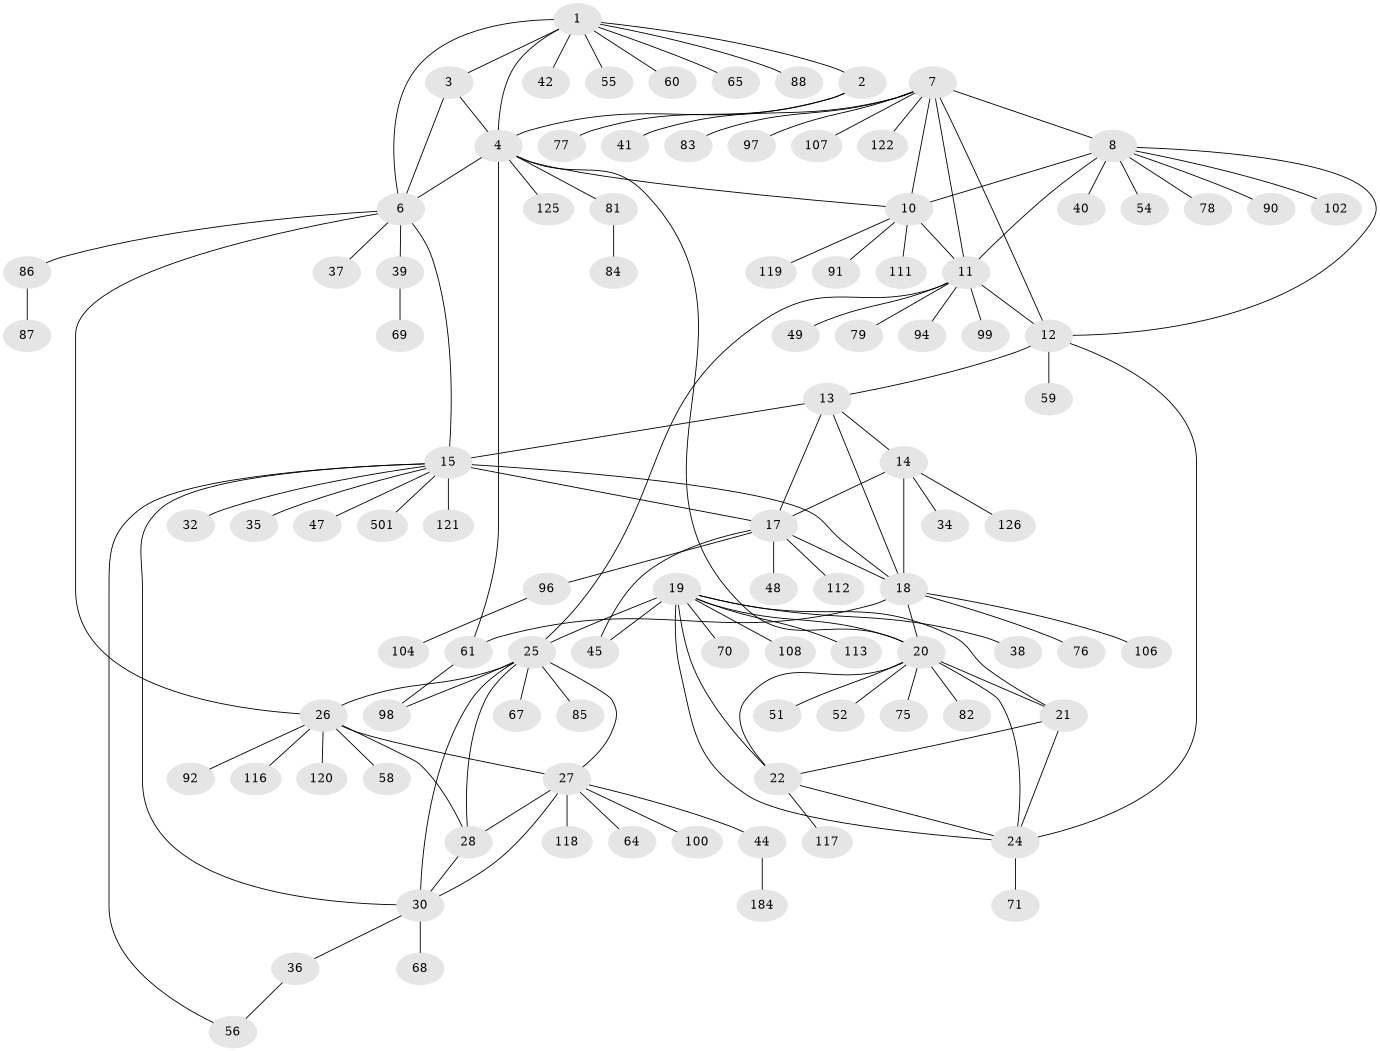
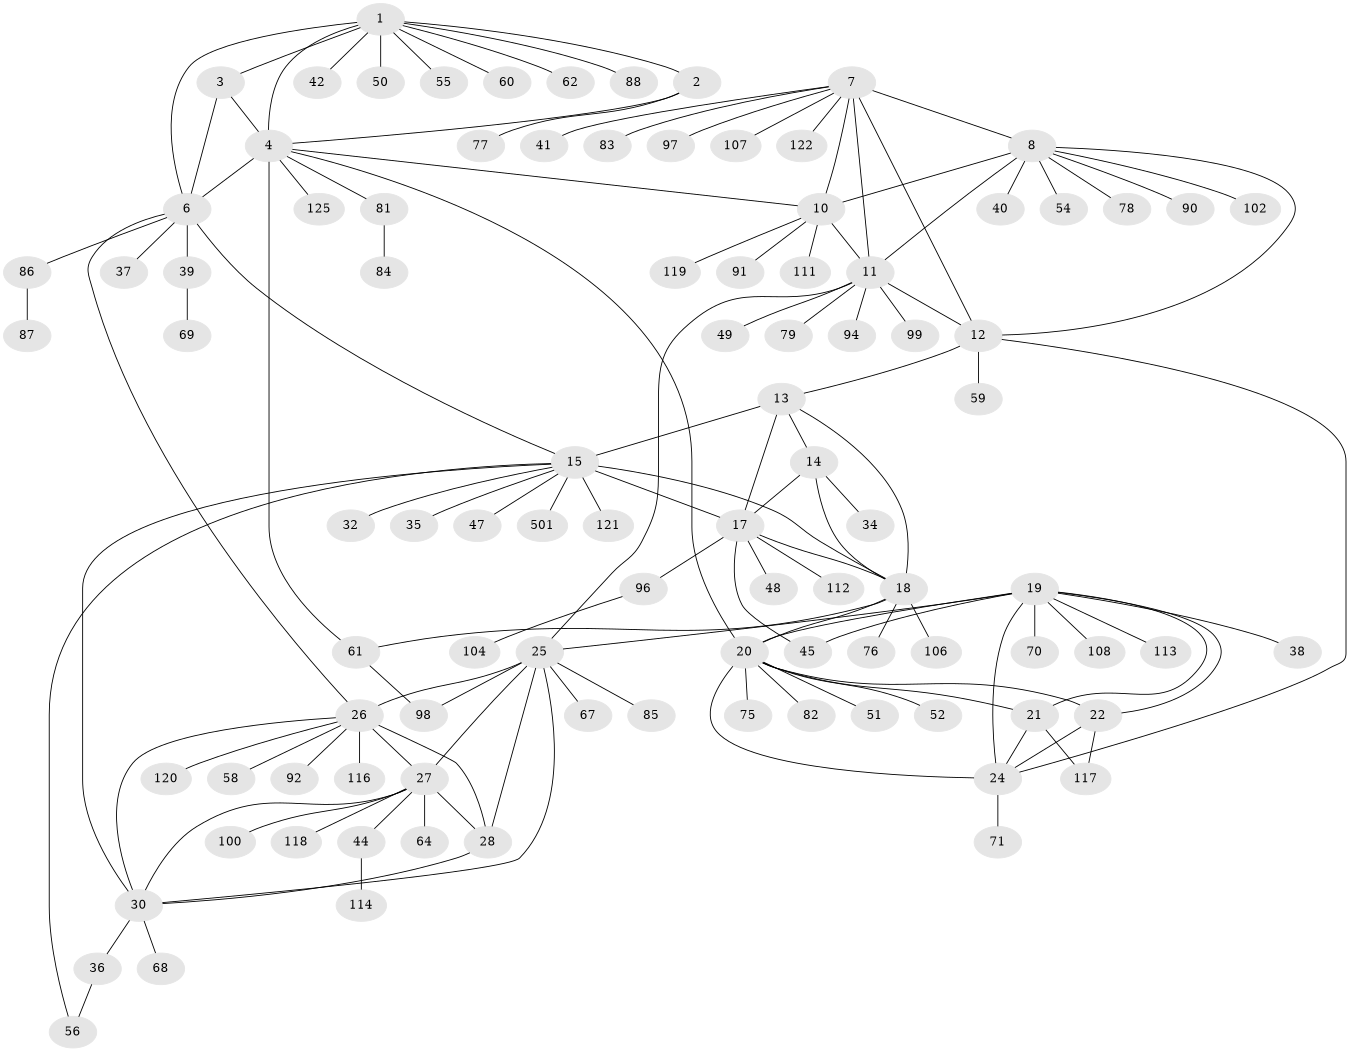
none -> (381, 83)
(736, 83) -> (571, 83)
(1010, 526) -> none
none -> (167, 744)
(921, 748) -> (1060, 747)
(762, 906) -> (361, 906)
